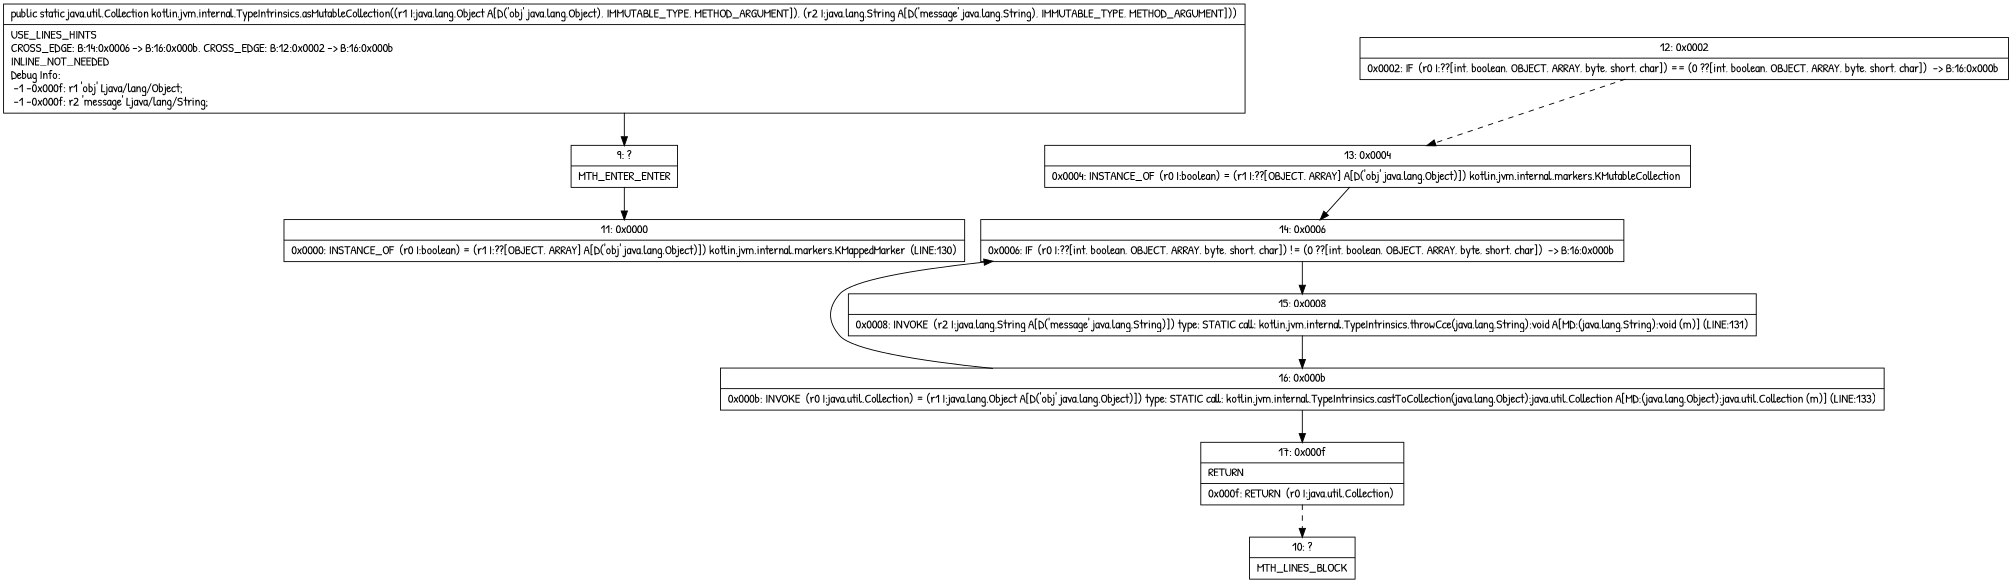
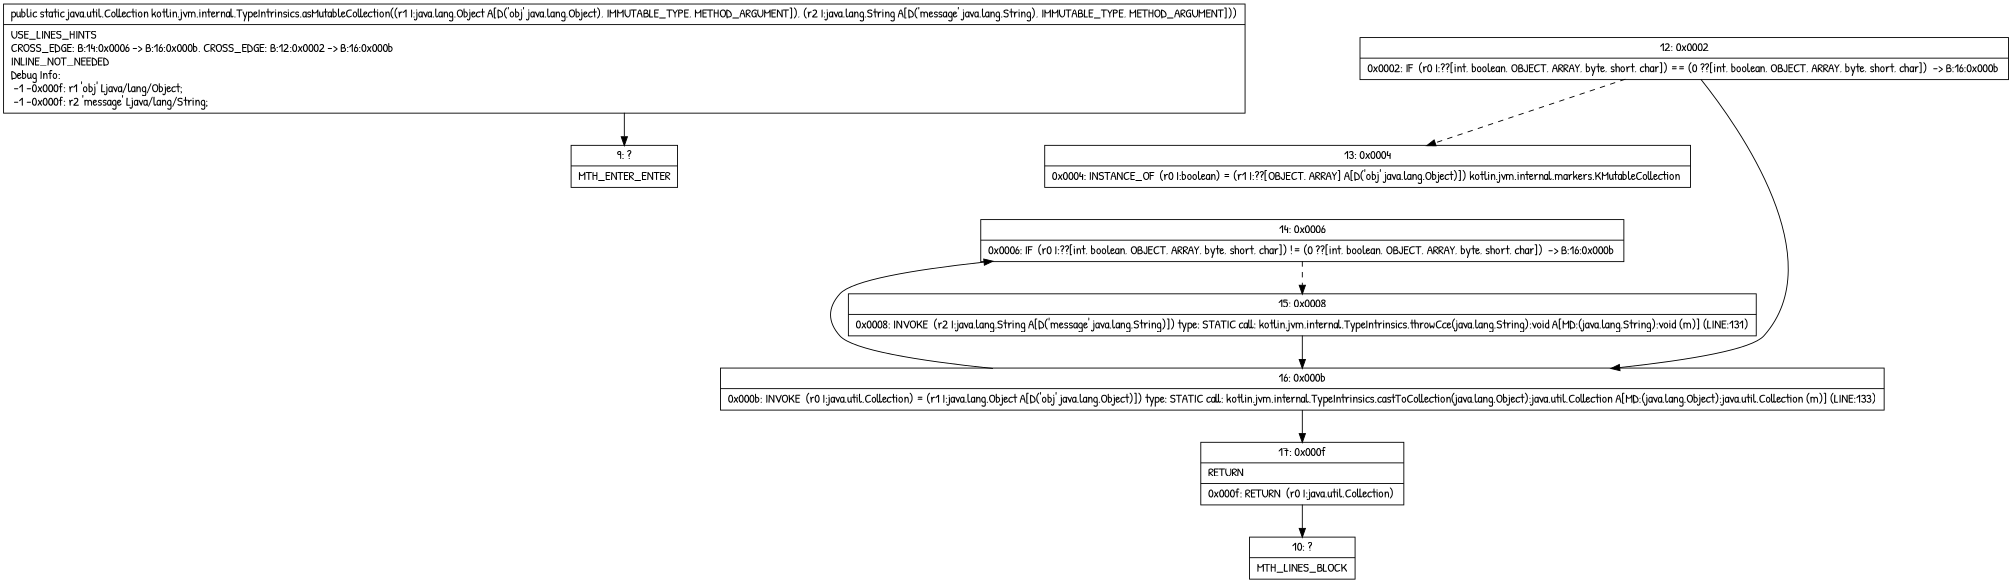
(1338, 200) -> none
(624, 241) -> none
(1302, 273) -> (1302, 273)
none -> (1788, 273)
(1302, 516) -> (1302, 516)
